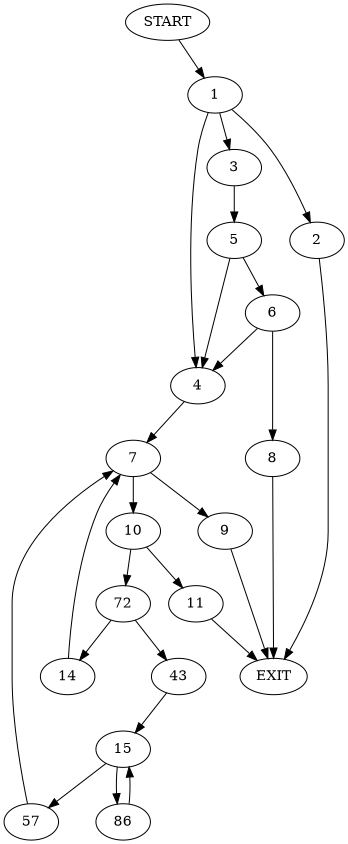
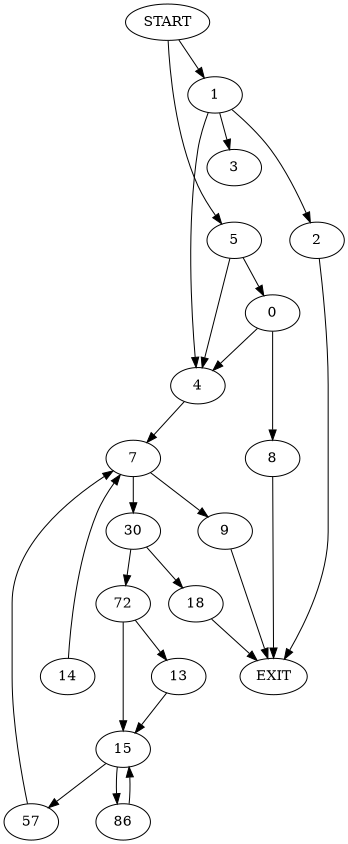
(234, 199) -> (180, 131)
(273, 313) -> (273, 313)
(133, 531) -> (133, 531)
(196, 604) -> (196, 604)
(99, 636) -> (123, 671)
(179, 677) -> (179, 677)
